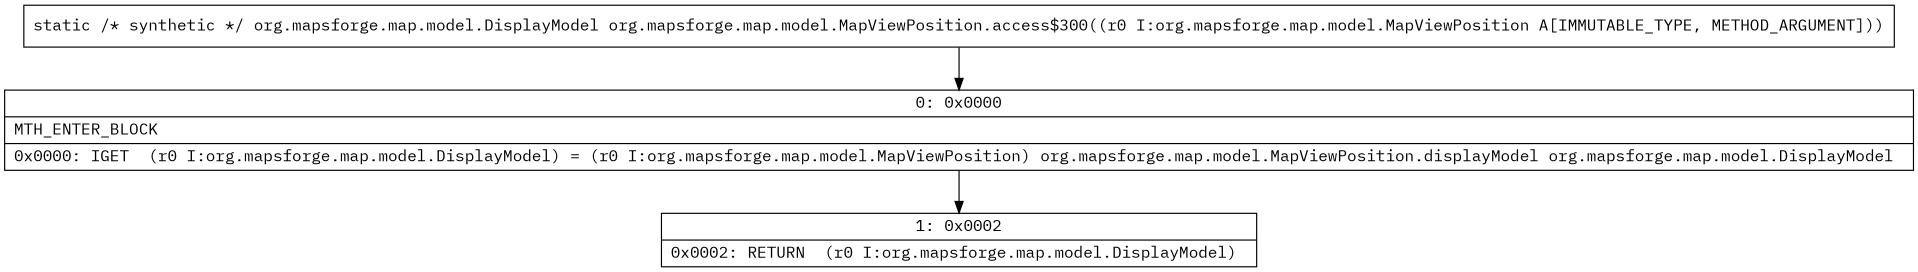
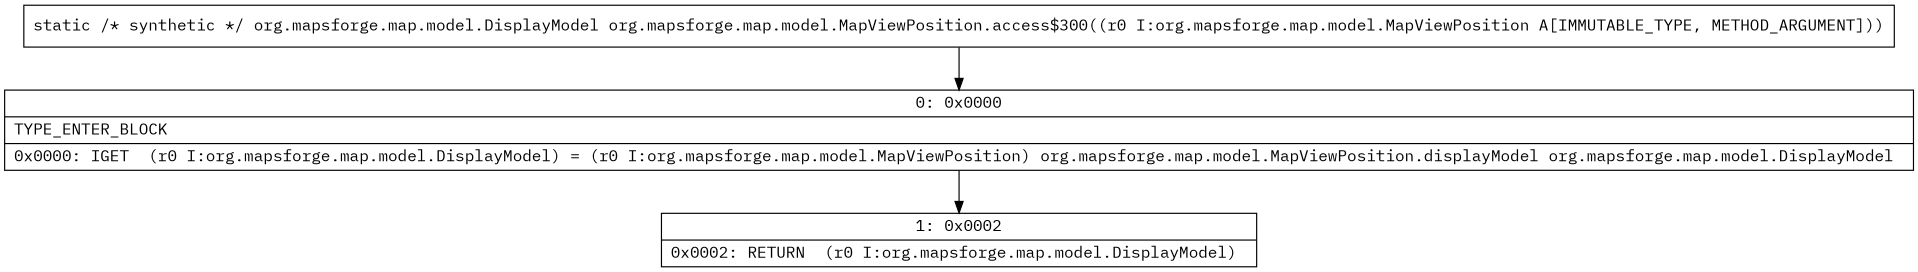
(86, 130) -> (91, 130)
